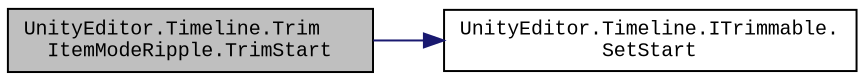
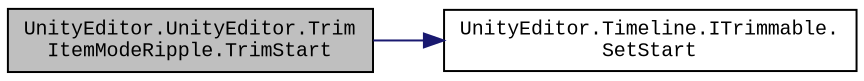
(190, 40) -> (190, 40)
